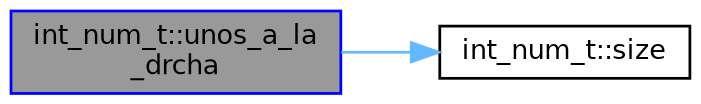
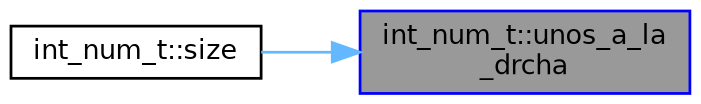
(376, 52) -> (296, 52)
